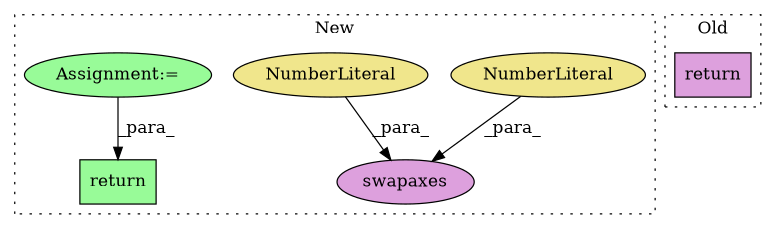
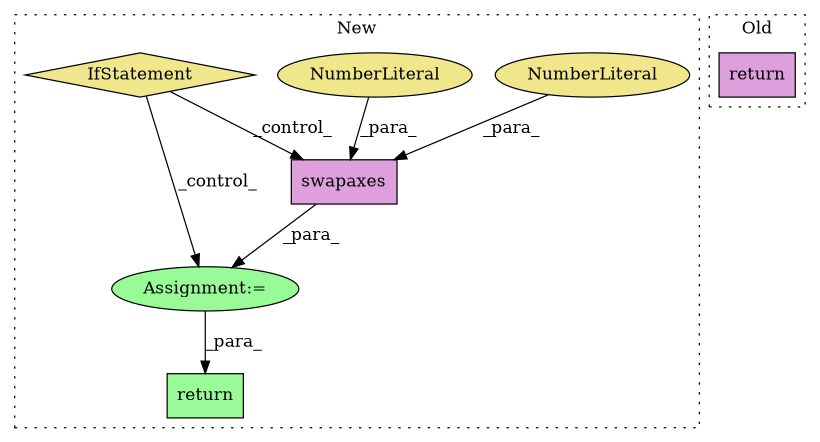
none -> (140, 75)
(406, 182) -> (344, 182)
none -> (279, 232)
